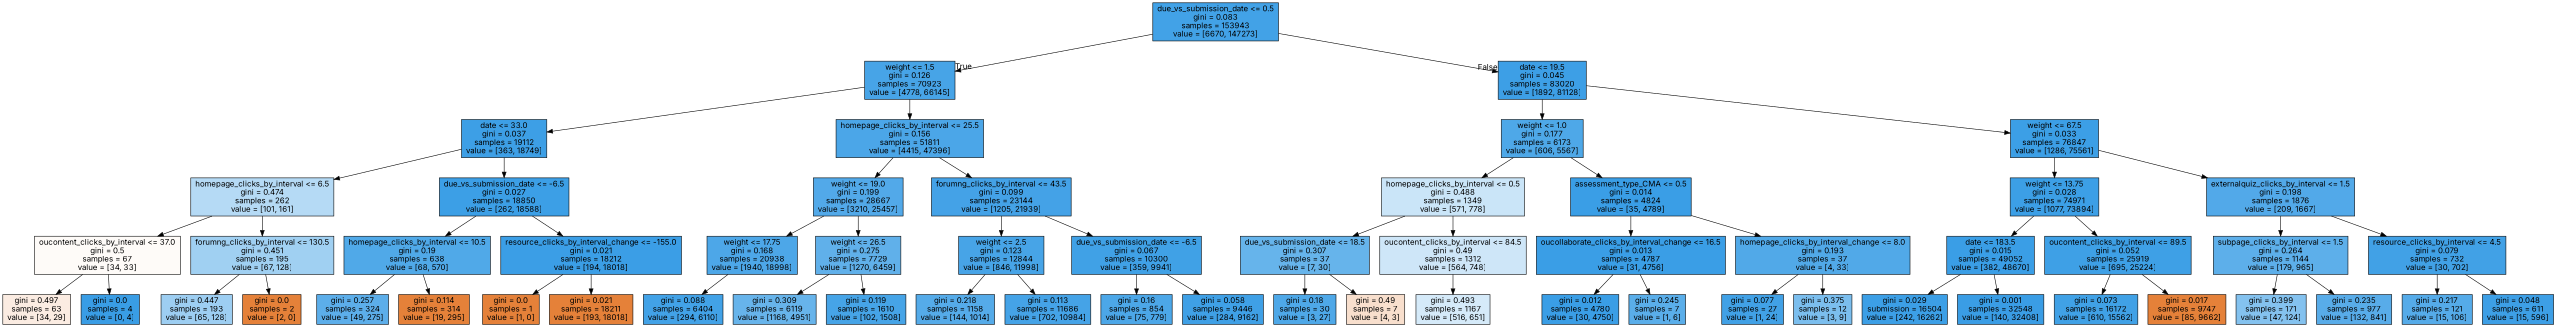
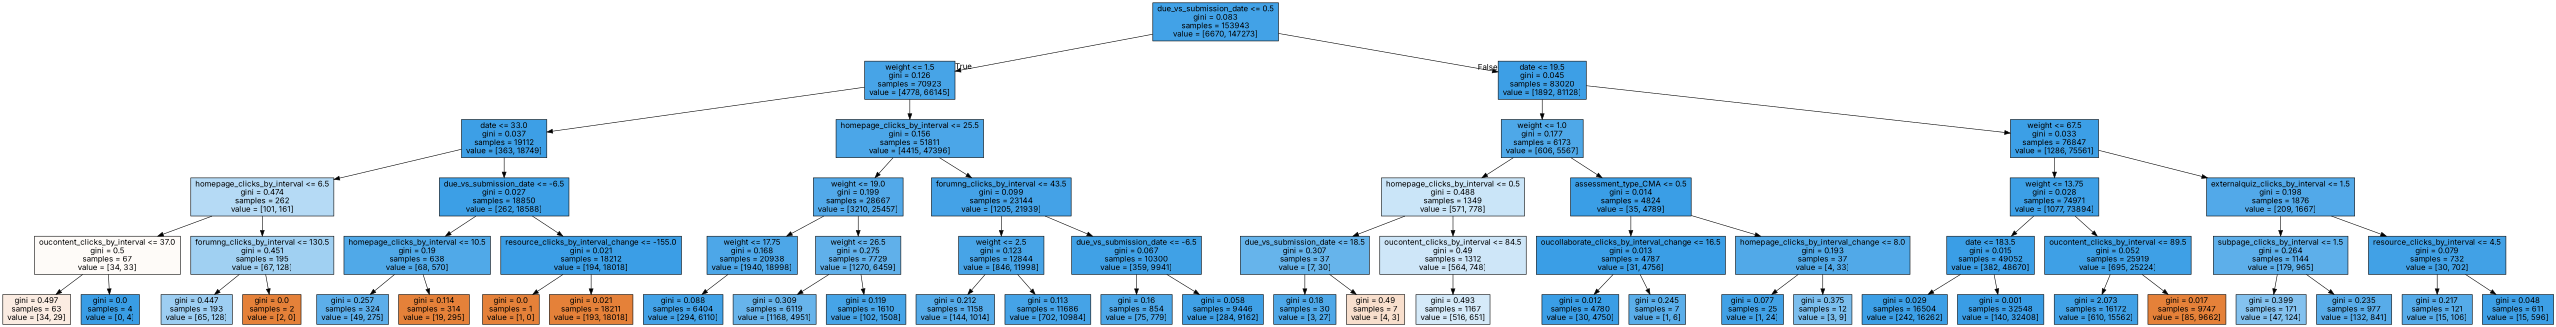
(955, 309) -> (955, 309)
(1753, 309) -> (1753, 309)
(1905, 309) -> (1905, 309)
(2096, 309) -> (2096, 309)
